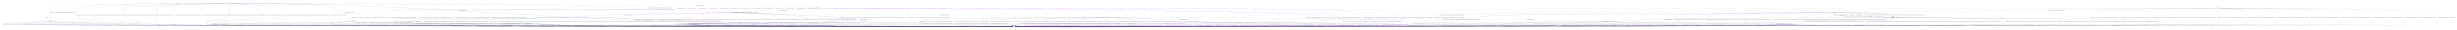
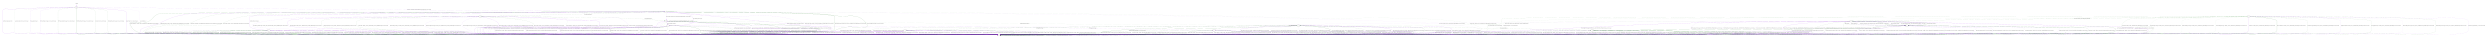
(95, 5) -> (371, 10)
